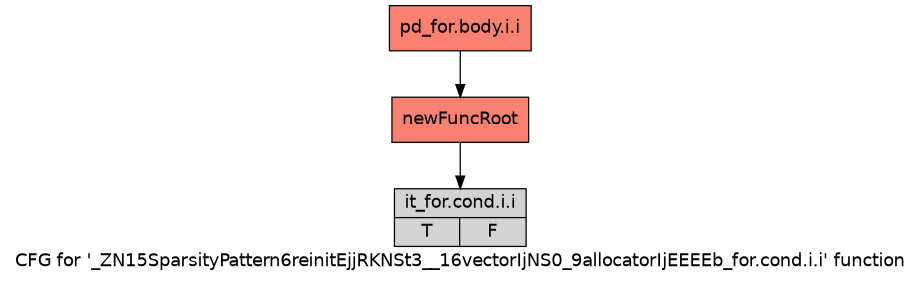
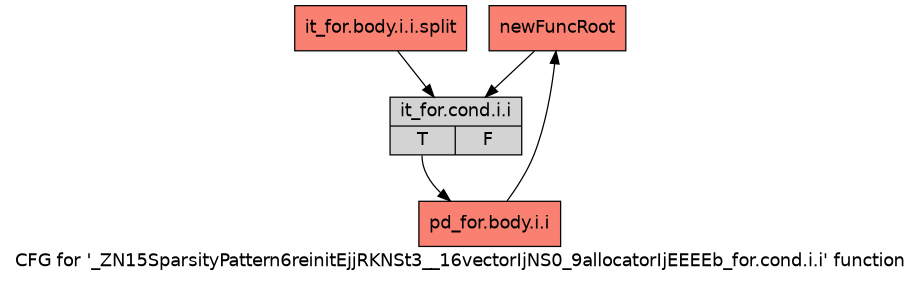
none -> (381, 28)
none -> (427, 176)
